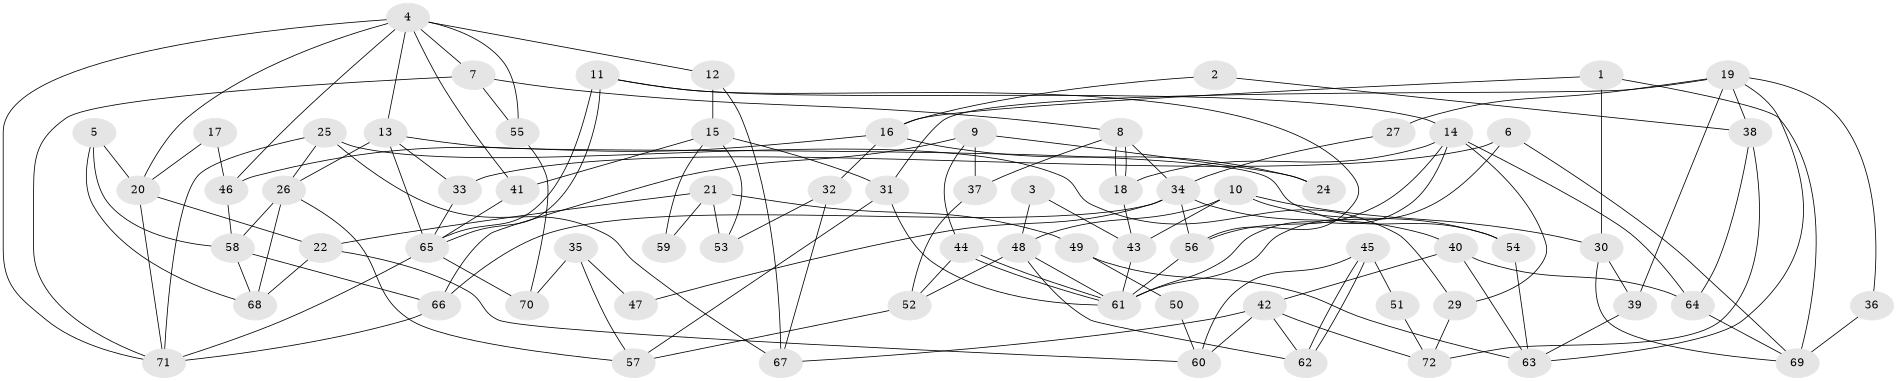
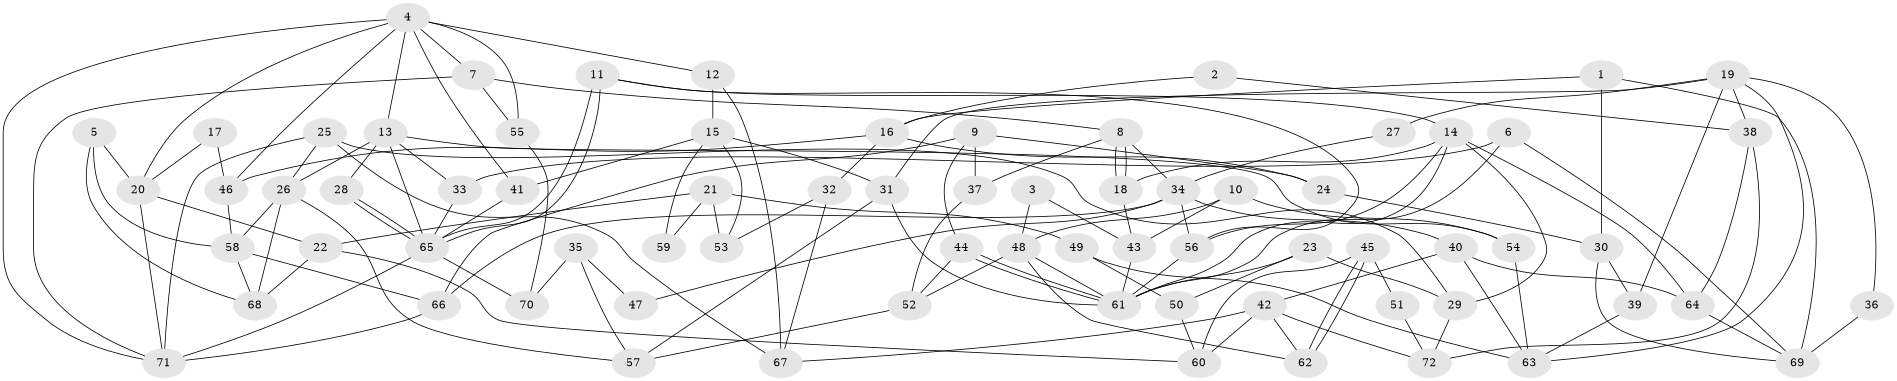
none -> (342, 190)
(1468, 223) -> (1463, 218)
none -> (1310, 248)
